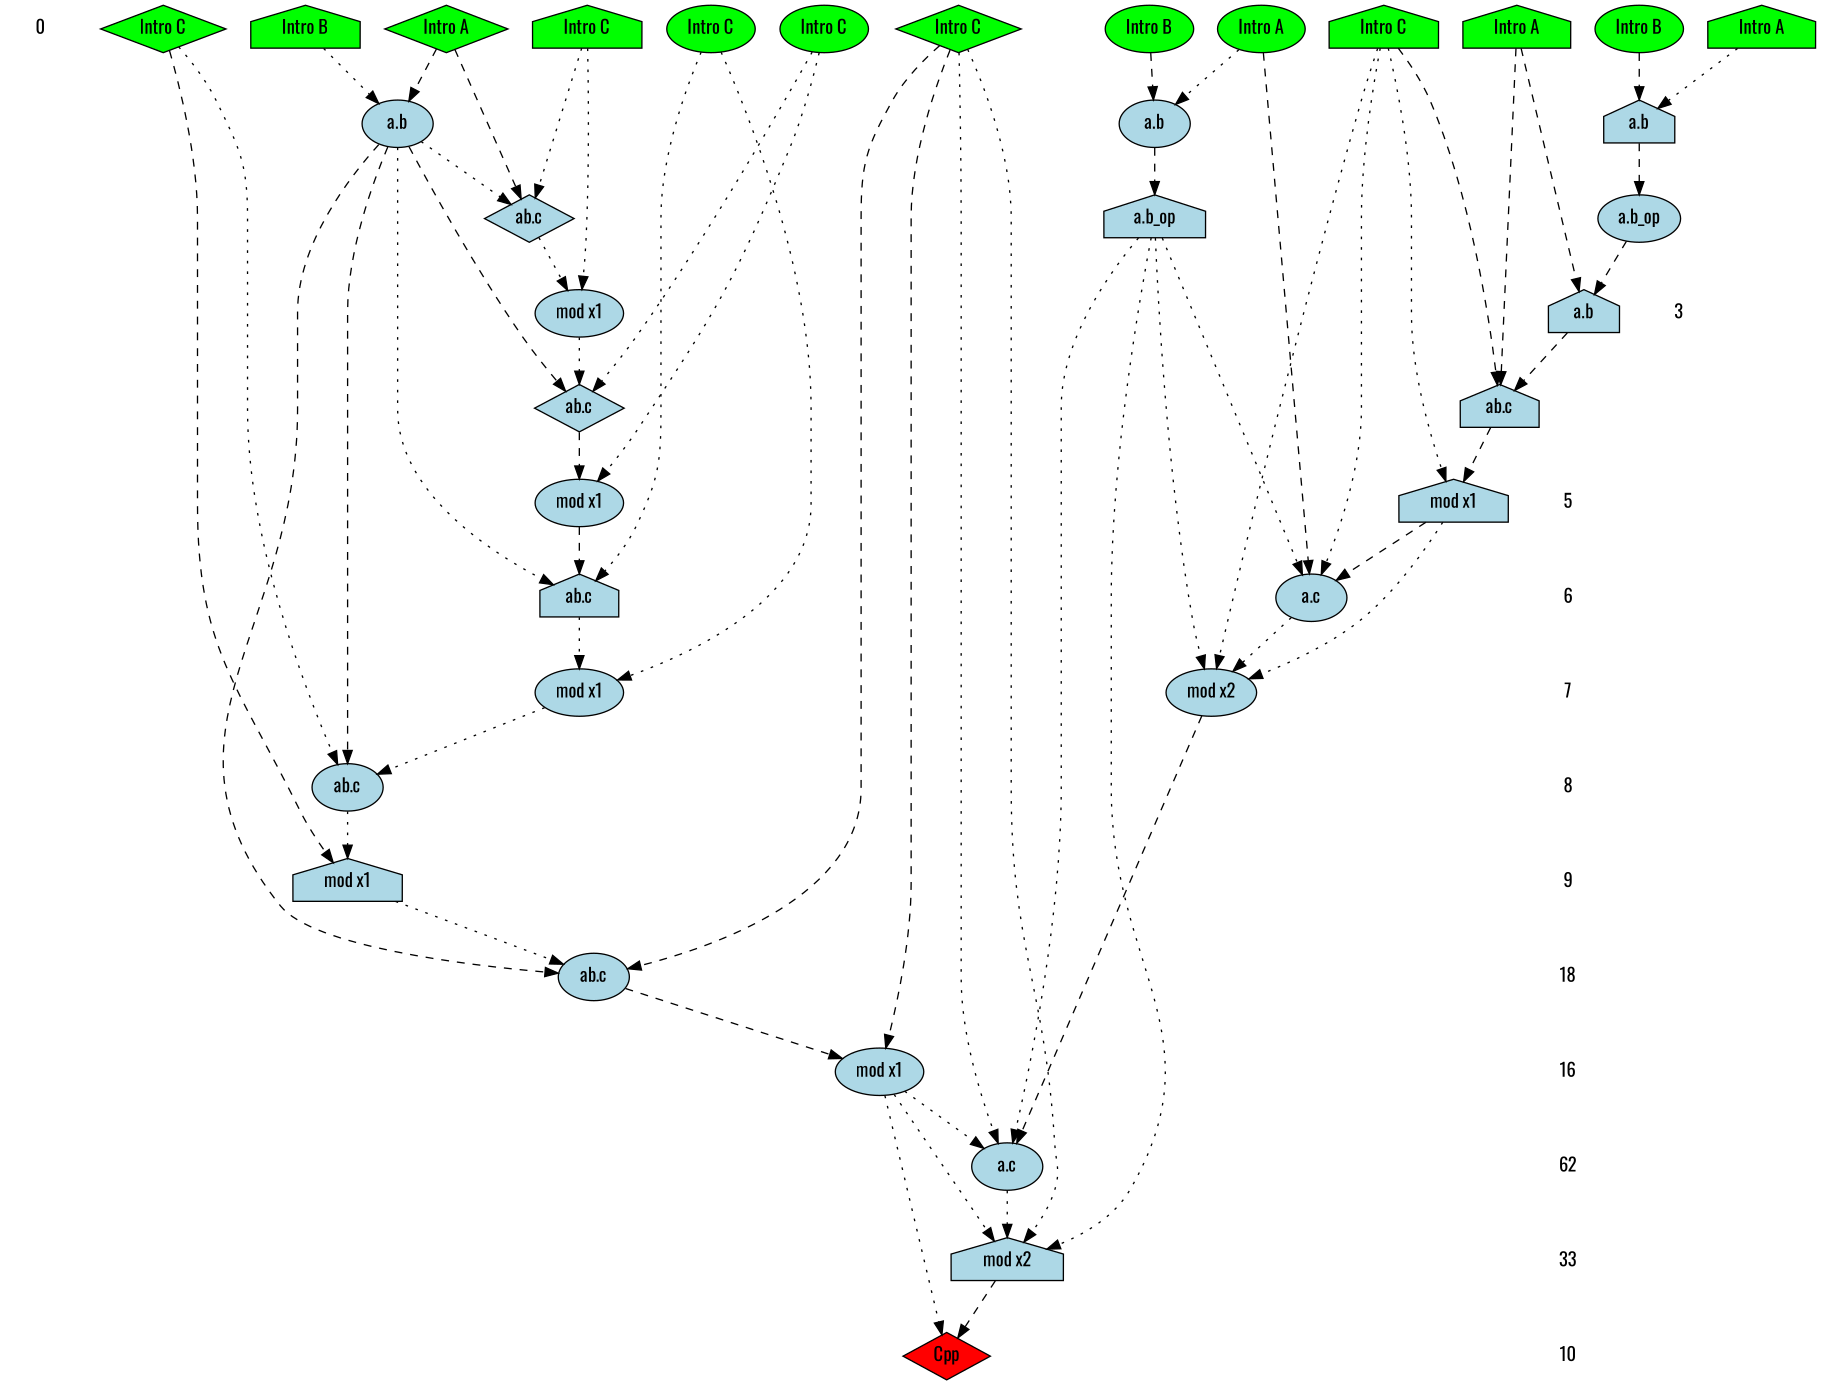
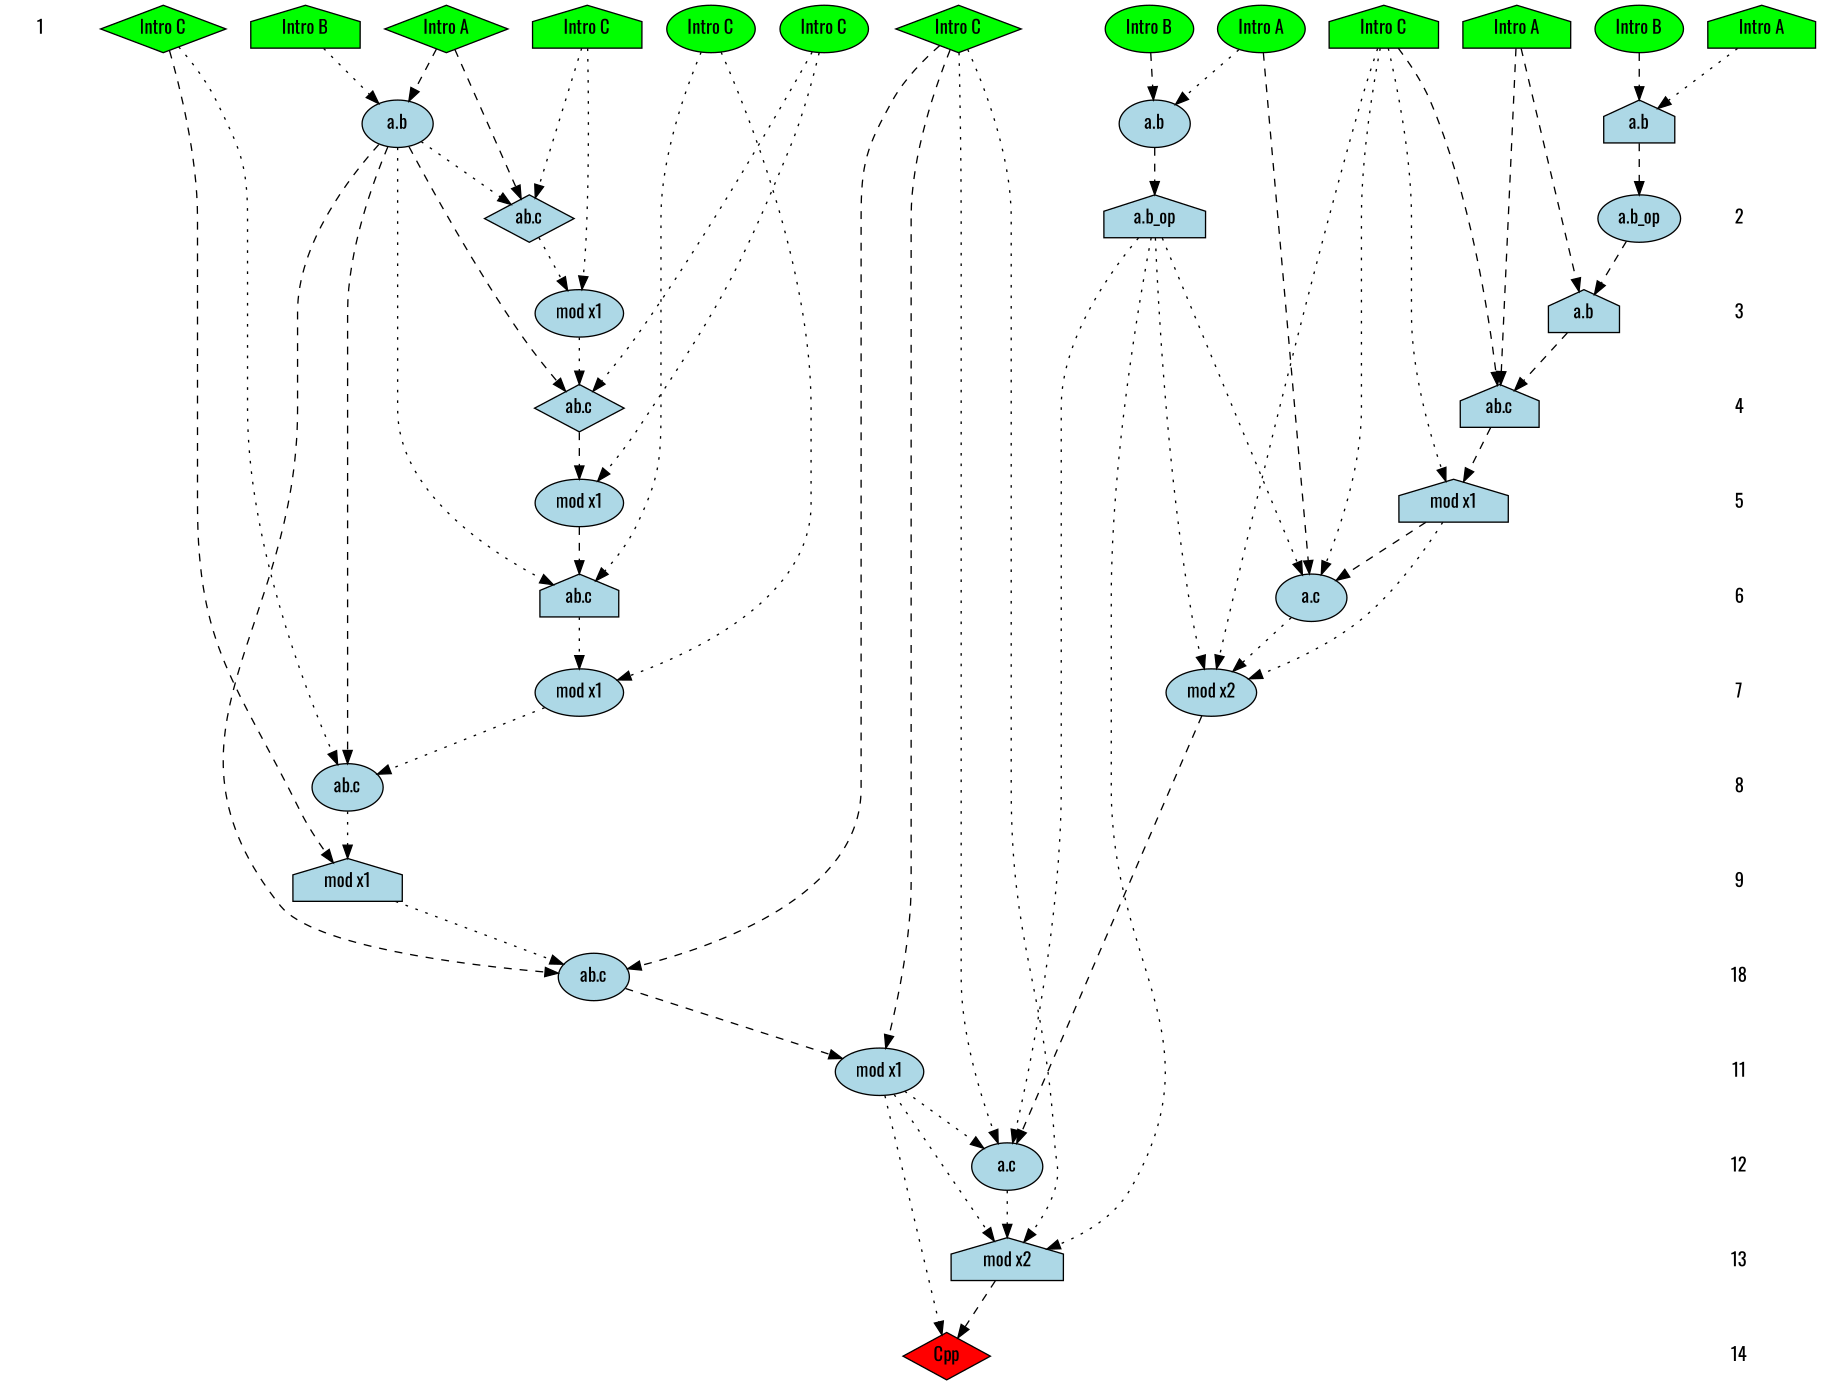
(41, 29) -> (41, 29)
none -> (1739, 219)
none -> (1739, 408)
(1568, 1072) -> (1739, 1072)
(1568, 1167) -> (1739, 1167)
(1568, 1261) -> (1739, 1261)
(1568, 1356) -> (1739, 1356)
